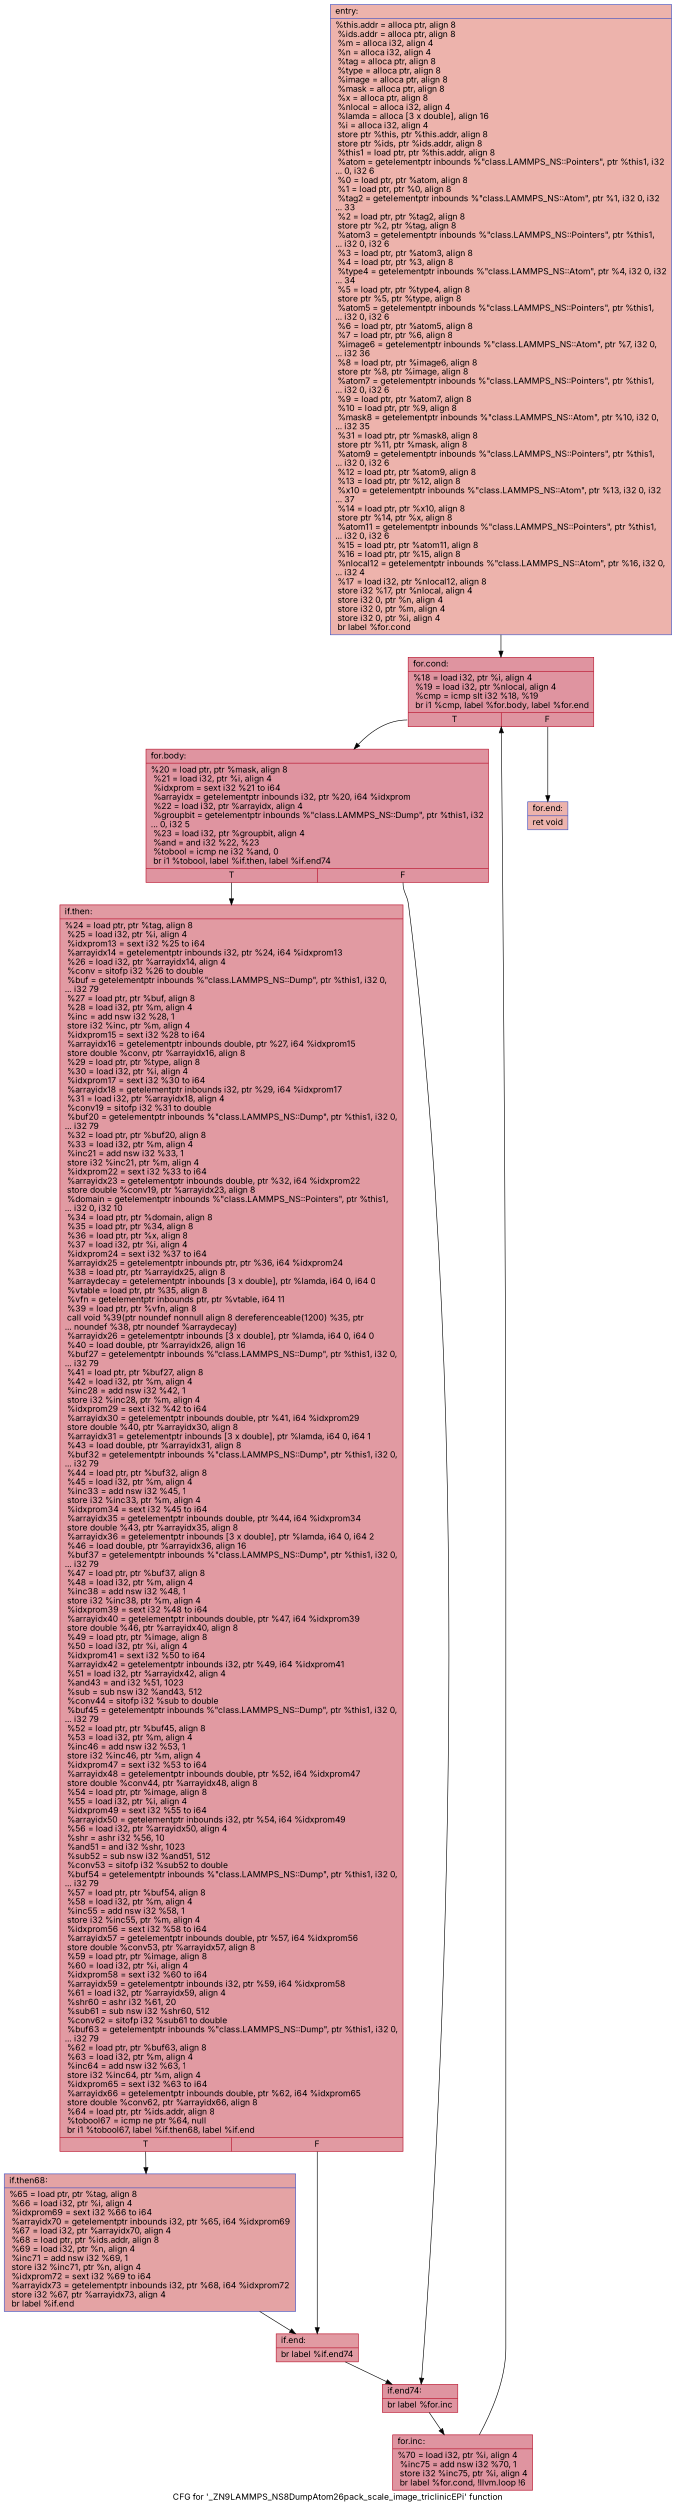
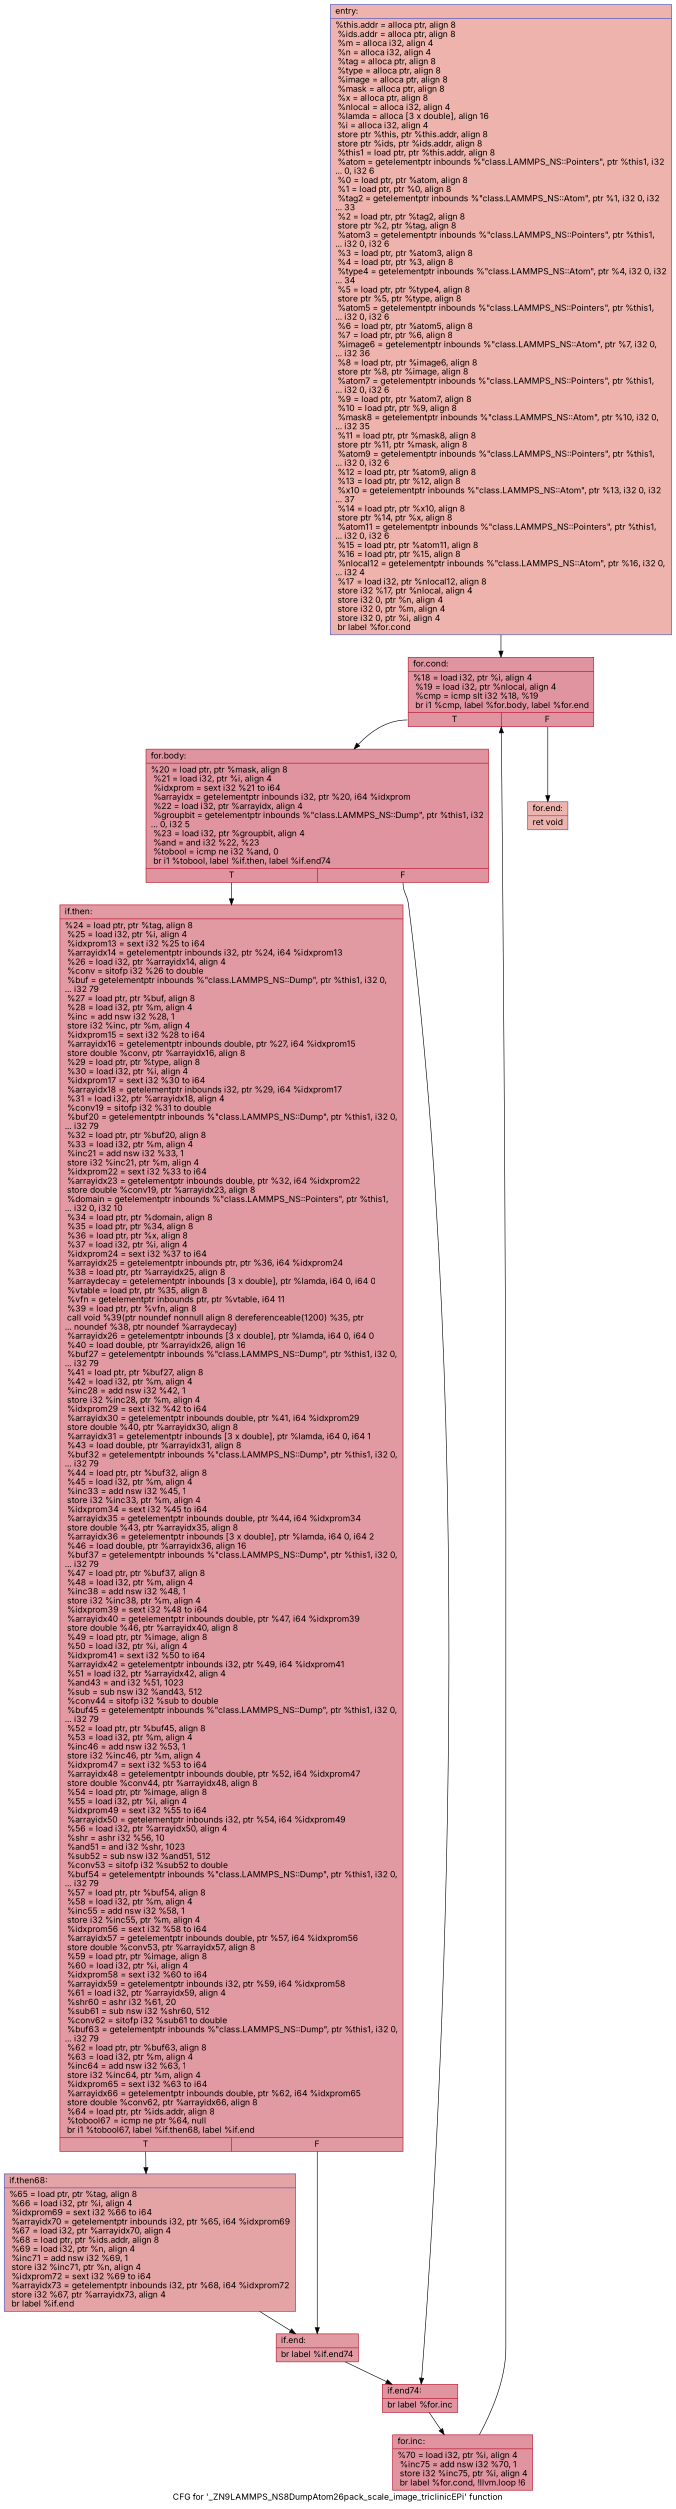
(407, 436) -> (406, 436)
